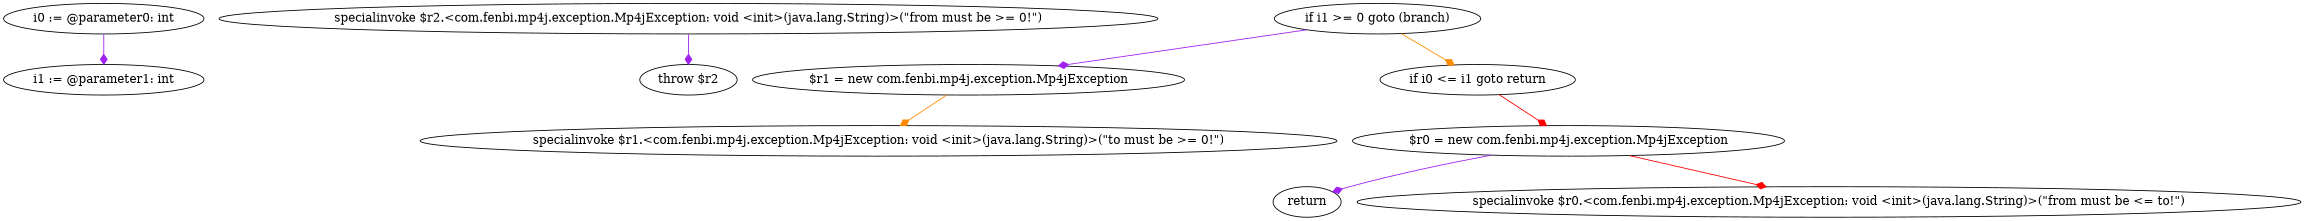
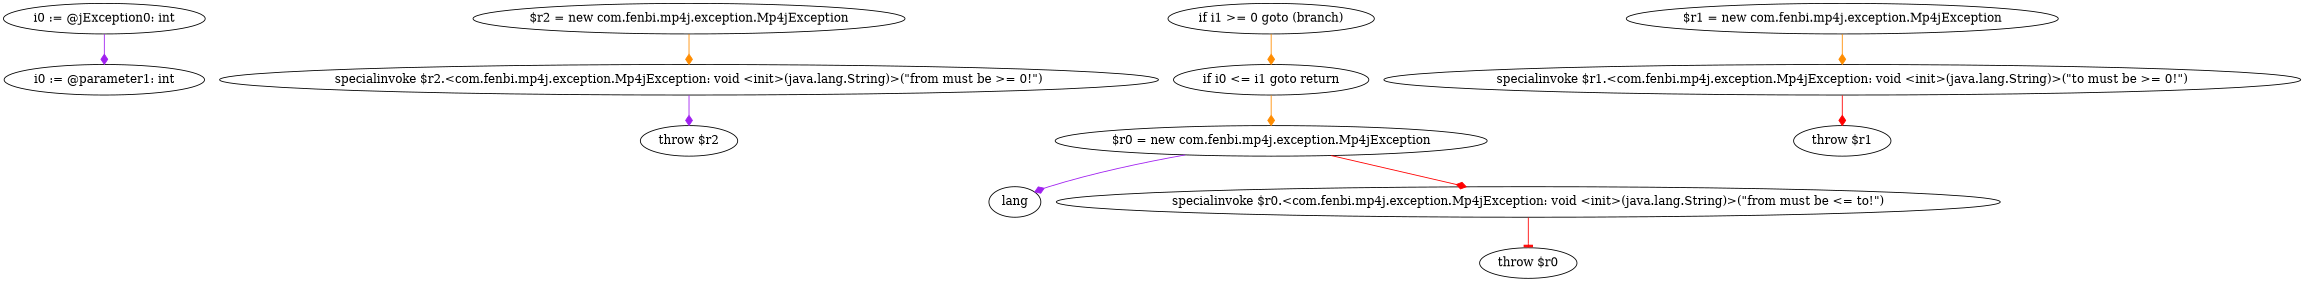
(104, 19) -> (104, 19)
none -> (689, 19)
(1188, 47) -> none
(104, 80) -> (104, 80)
(1518, 107) -> (1271, 105)
none -> (1842, 141)
(1307, 202) -> (1015, 202)
none -> (1528, 263)
